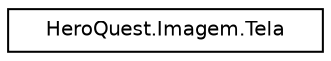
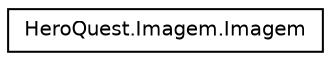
(165, 30) -> (165, 30)
